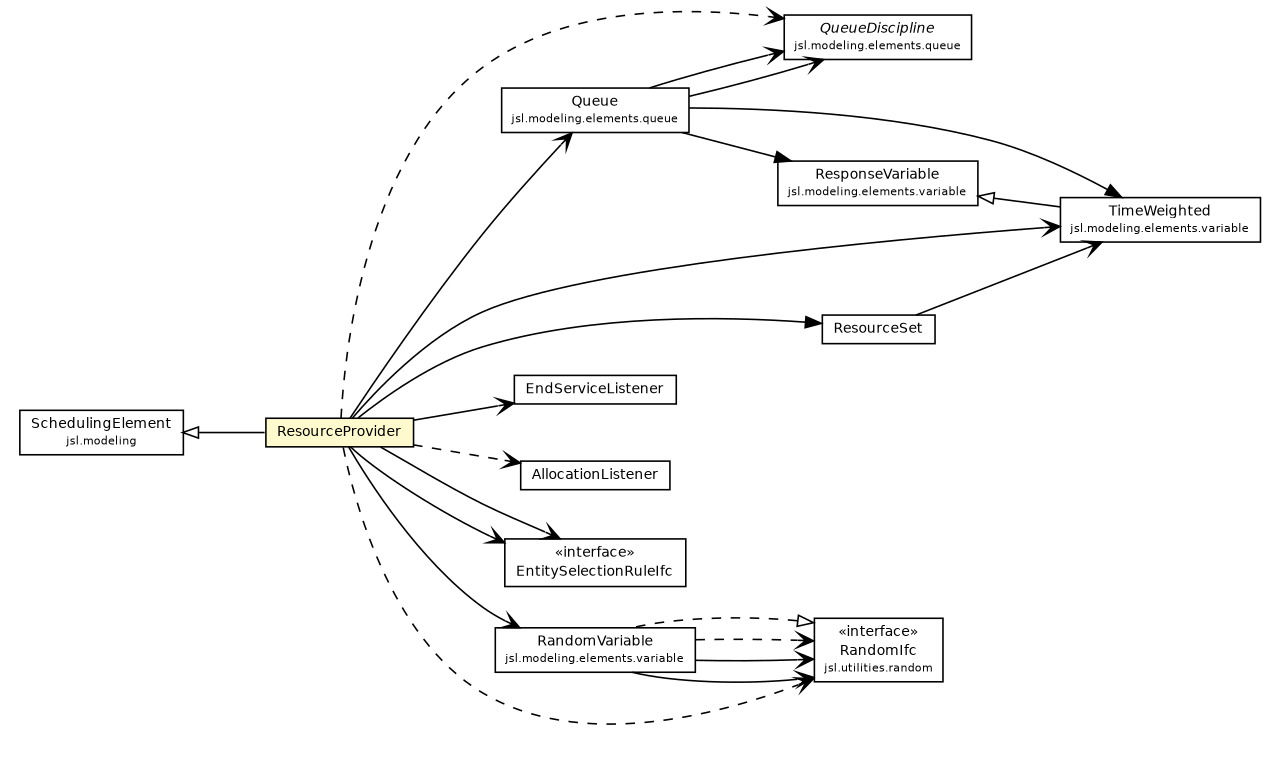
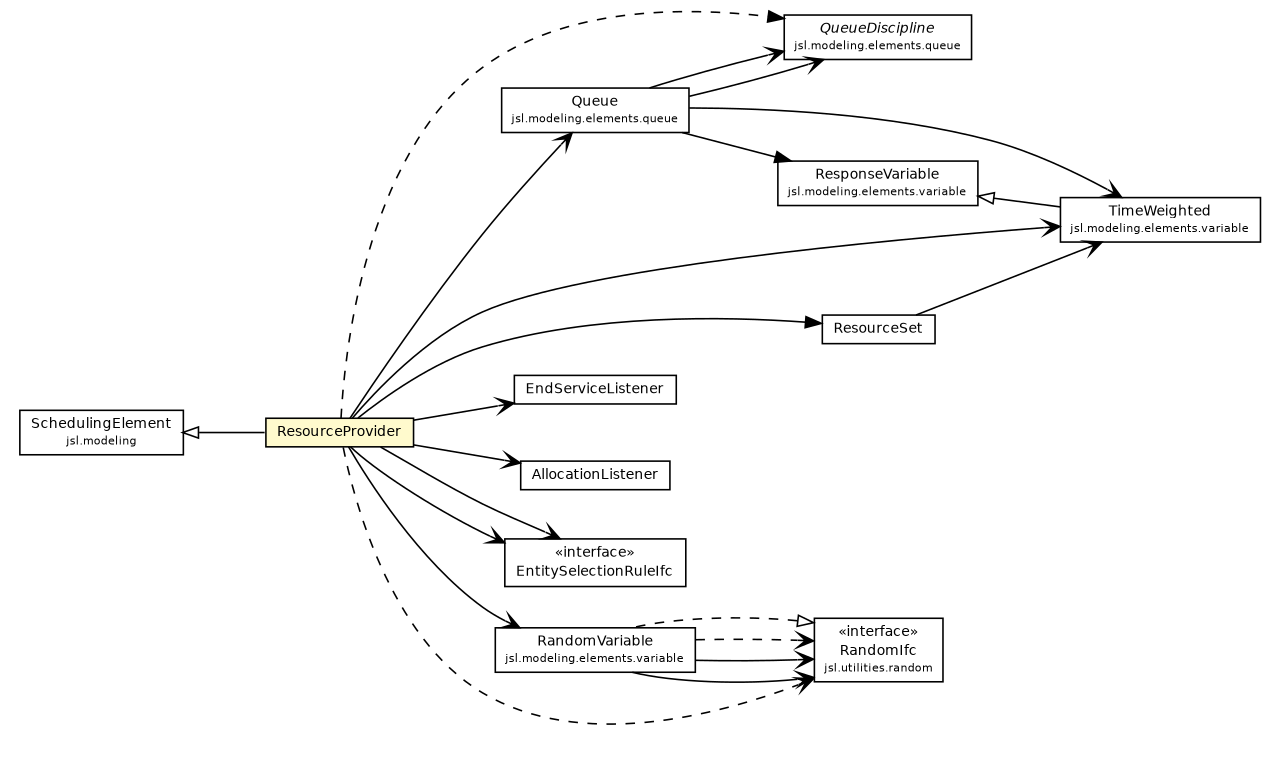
(449, 99) -> (449, 99)
(904, 123) -> (904, 123)
(459, 453) -> (459, 453)
